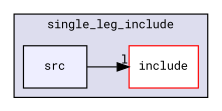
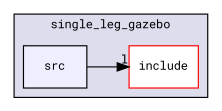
(111, 25) -> (111, 25)
